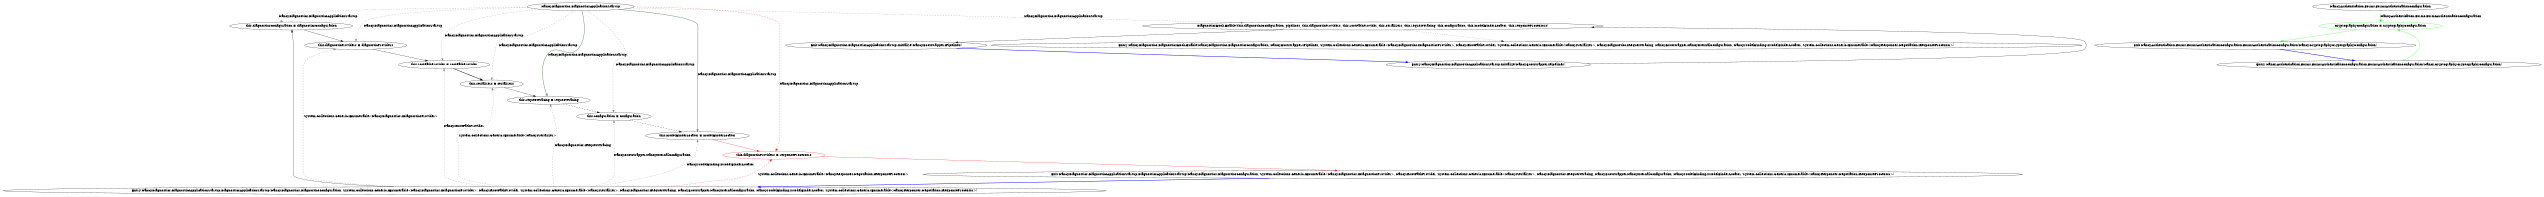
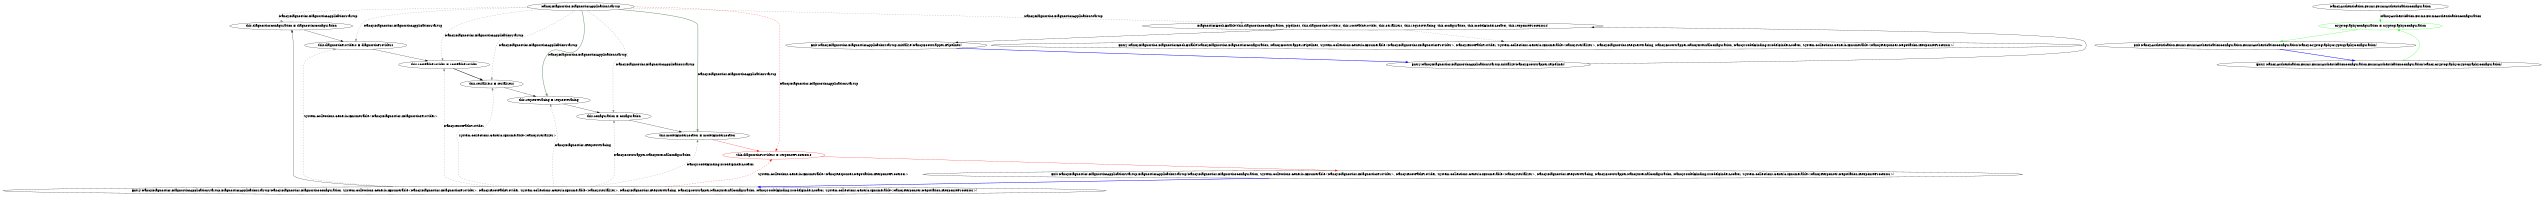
(580, 108) -> (580, 108)
(654, 126) -> (654, 126)
